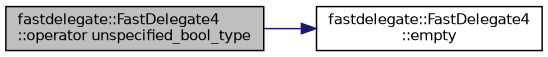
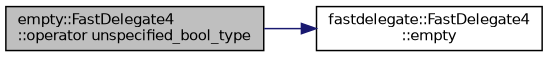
(135, 29) -> (135, 29)
